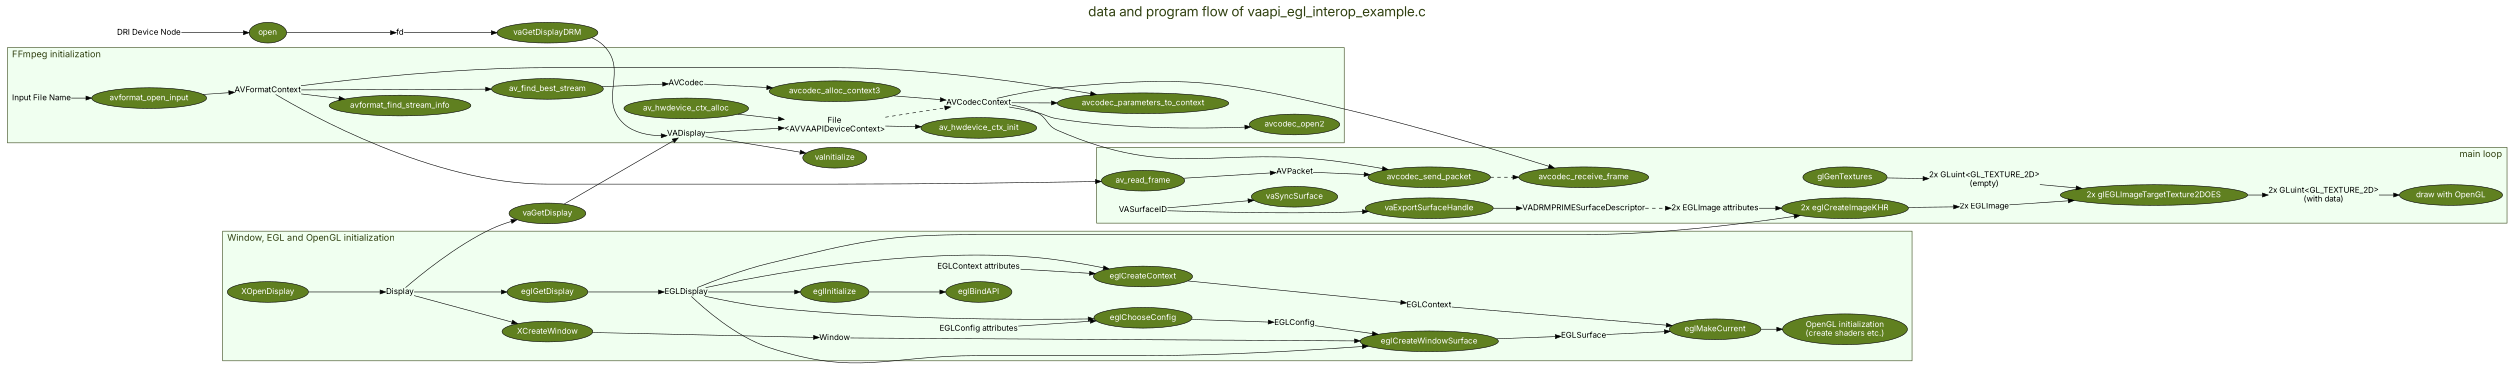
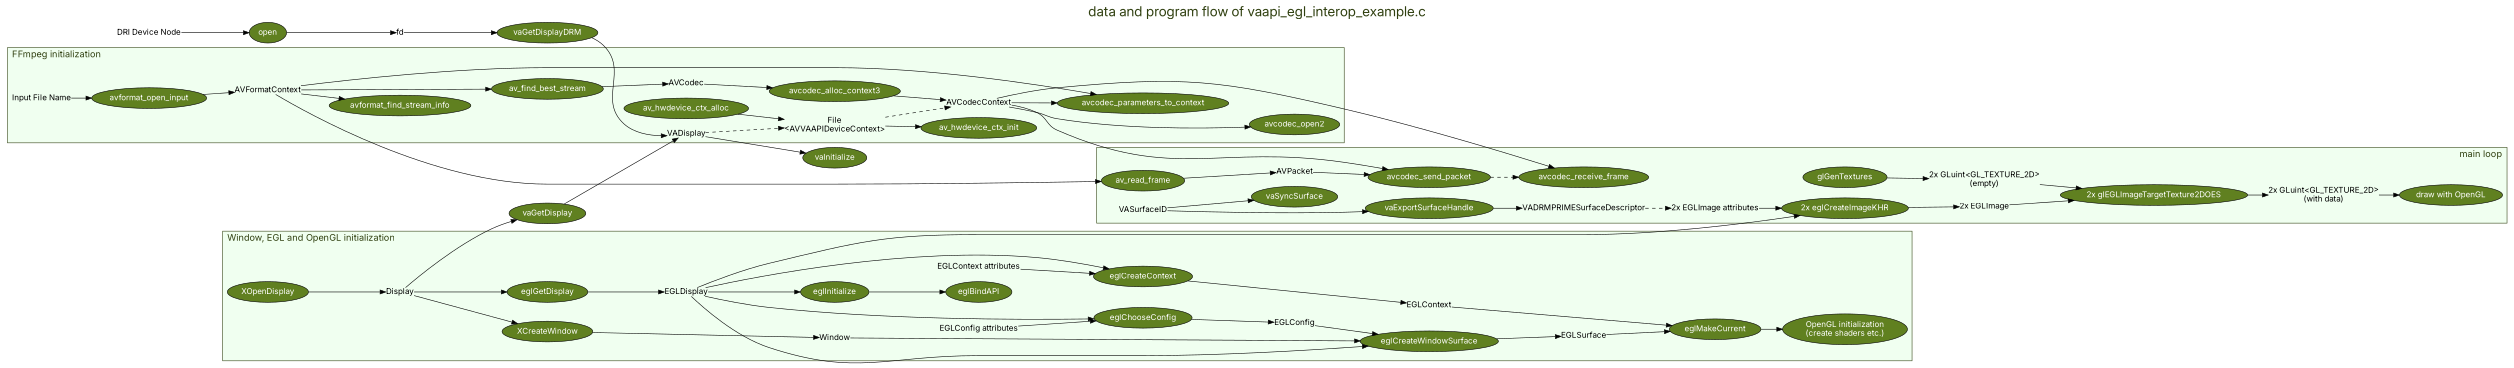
(742, 130) -> (742, 130)
